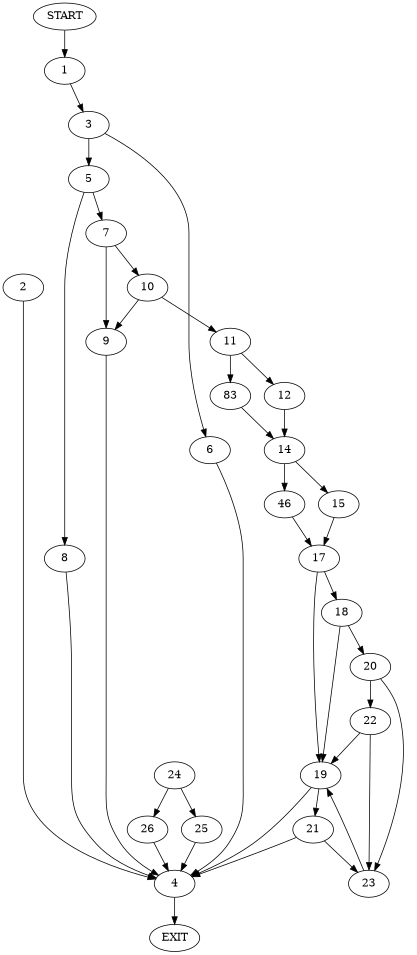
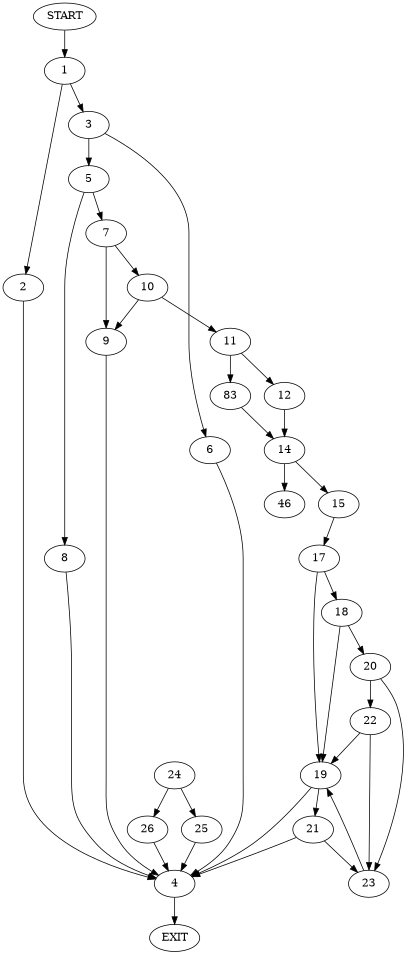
none -> (45, 175)
(300, 528) -> none
